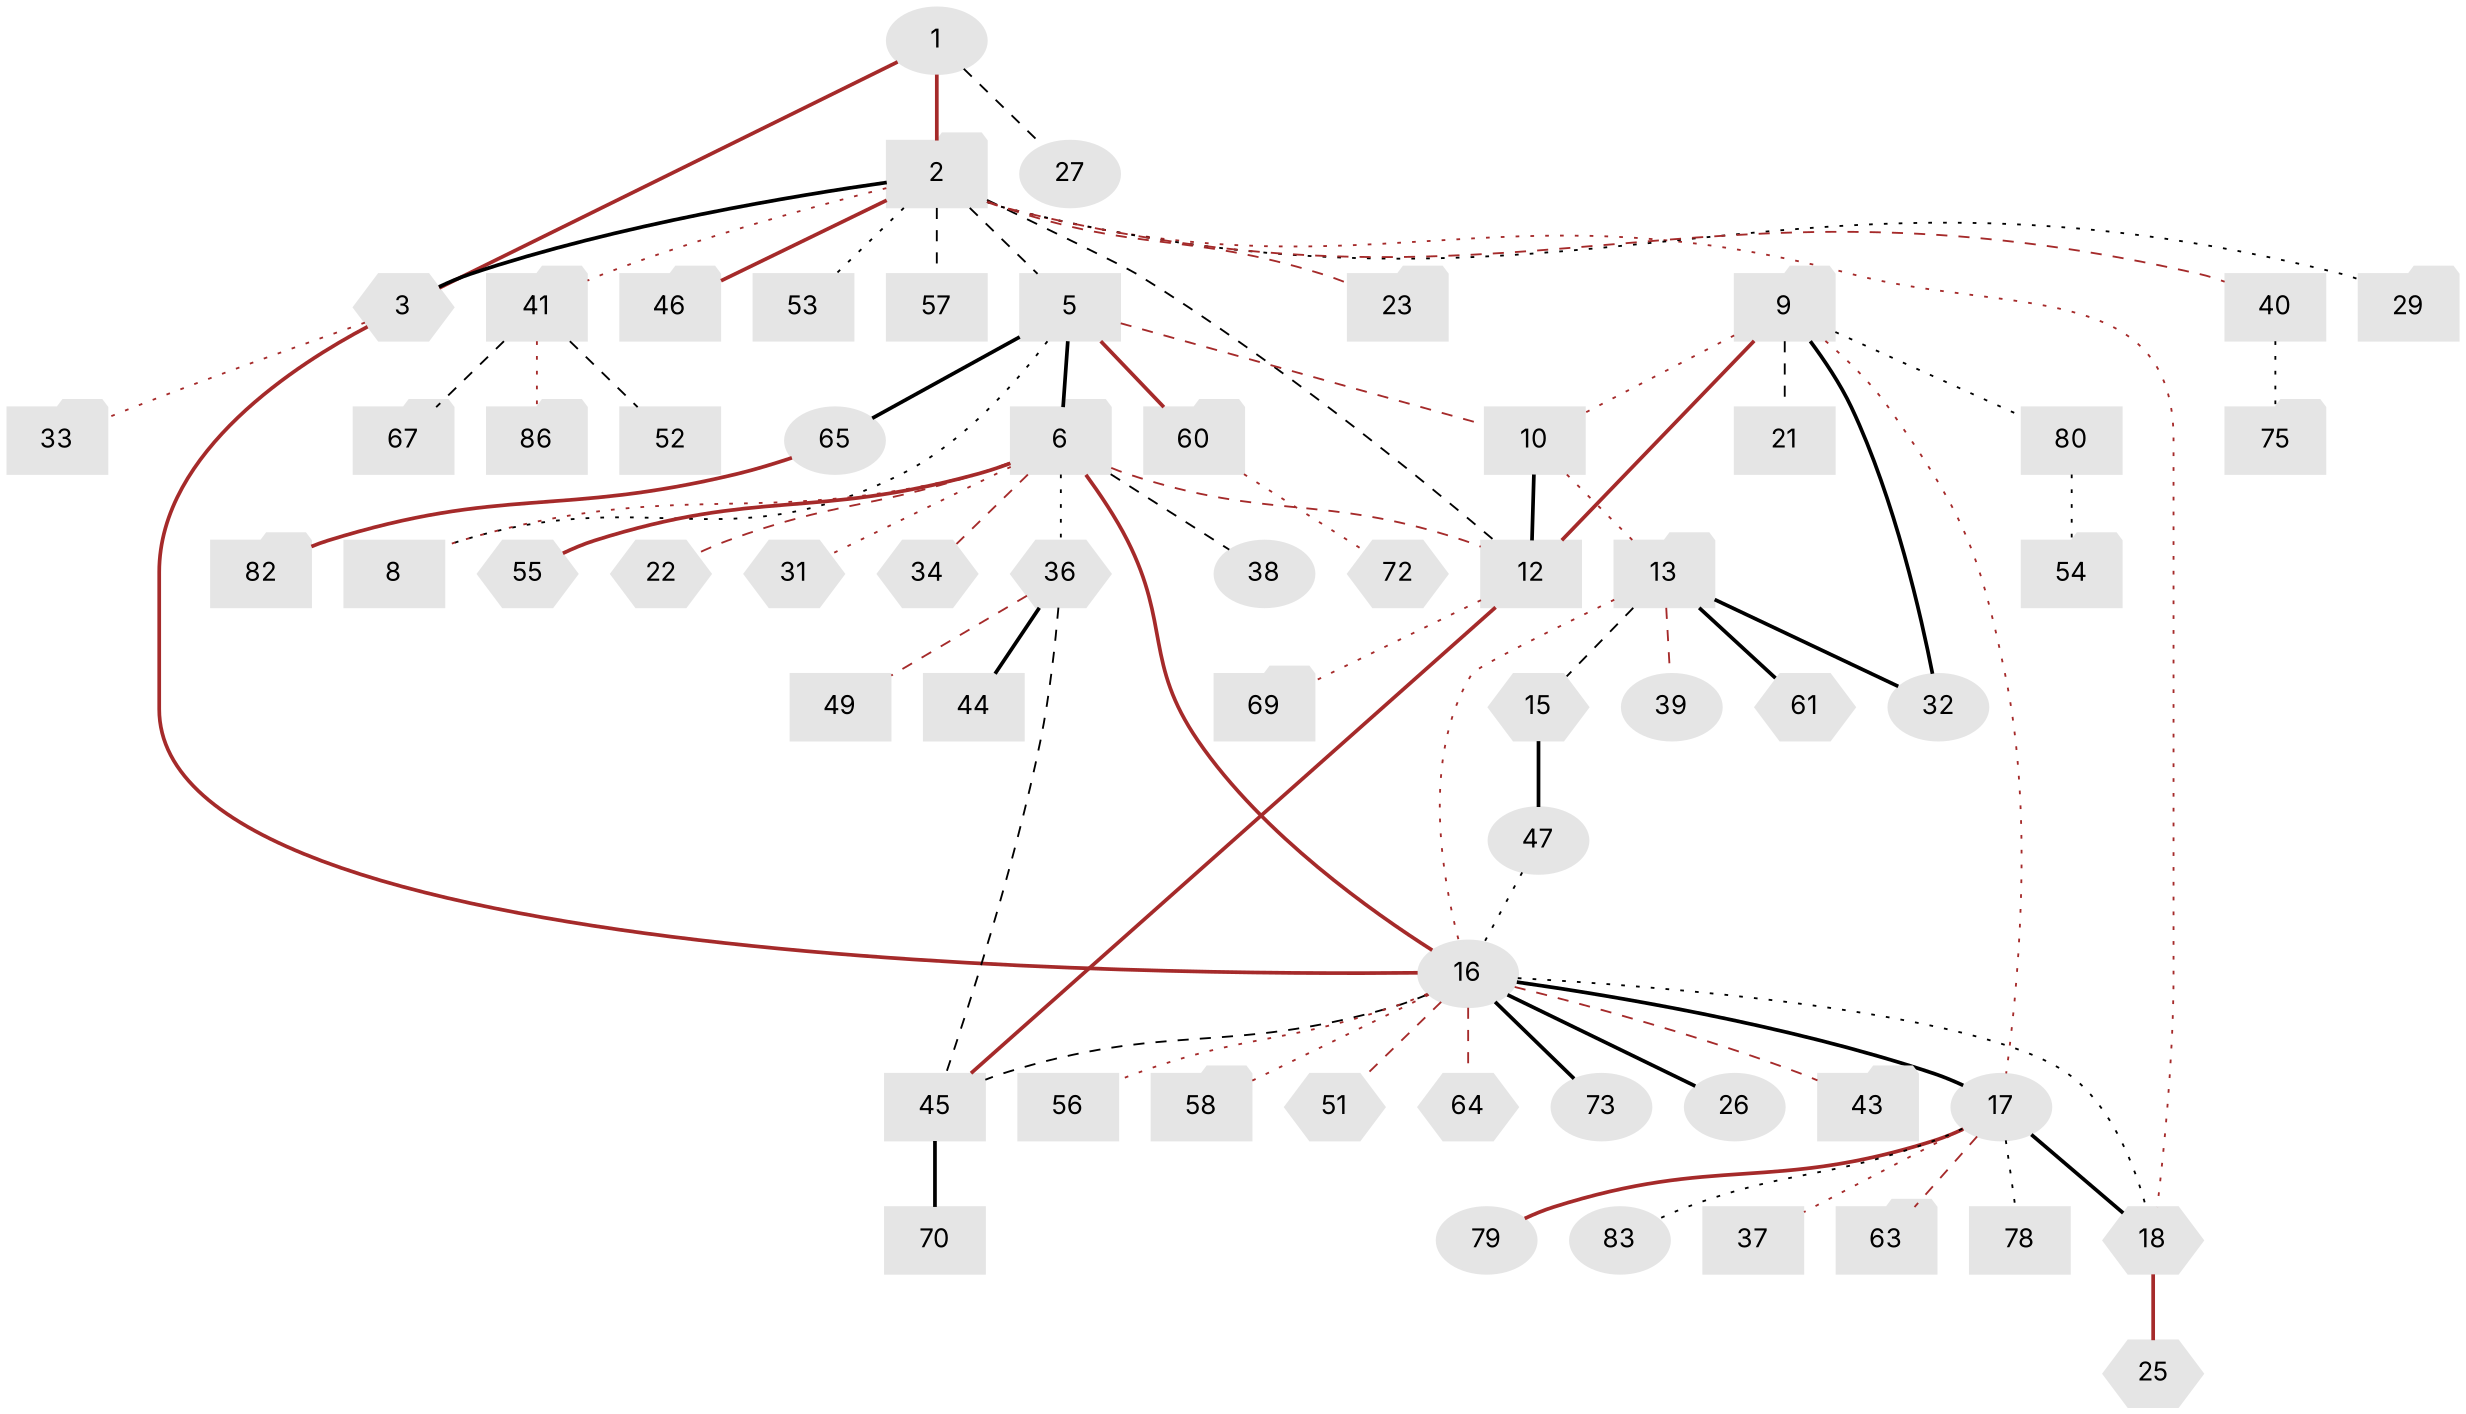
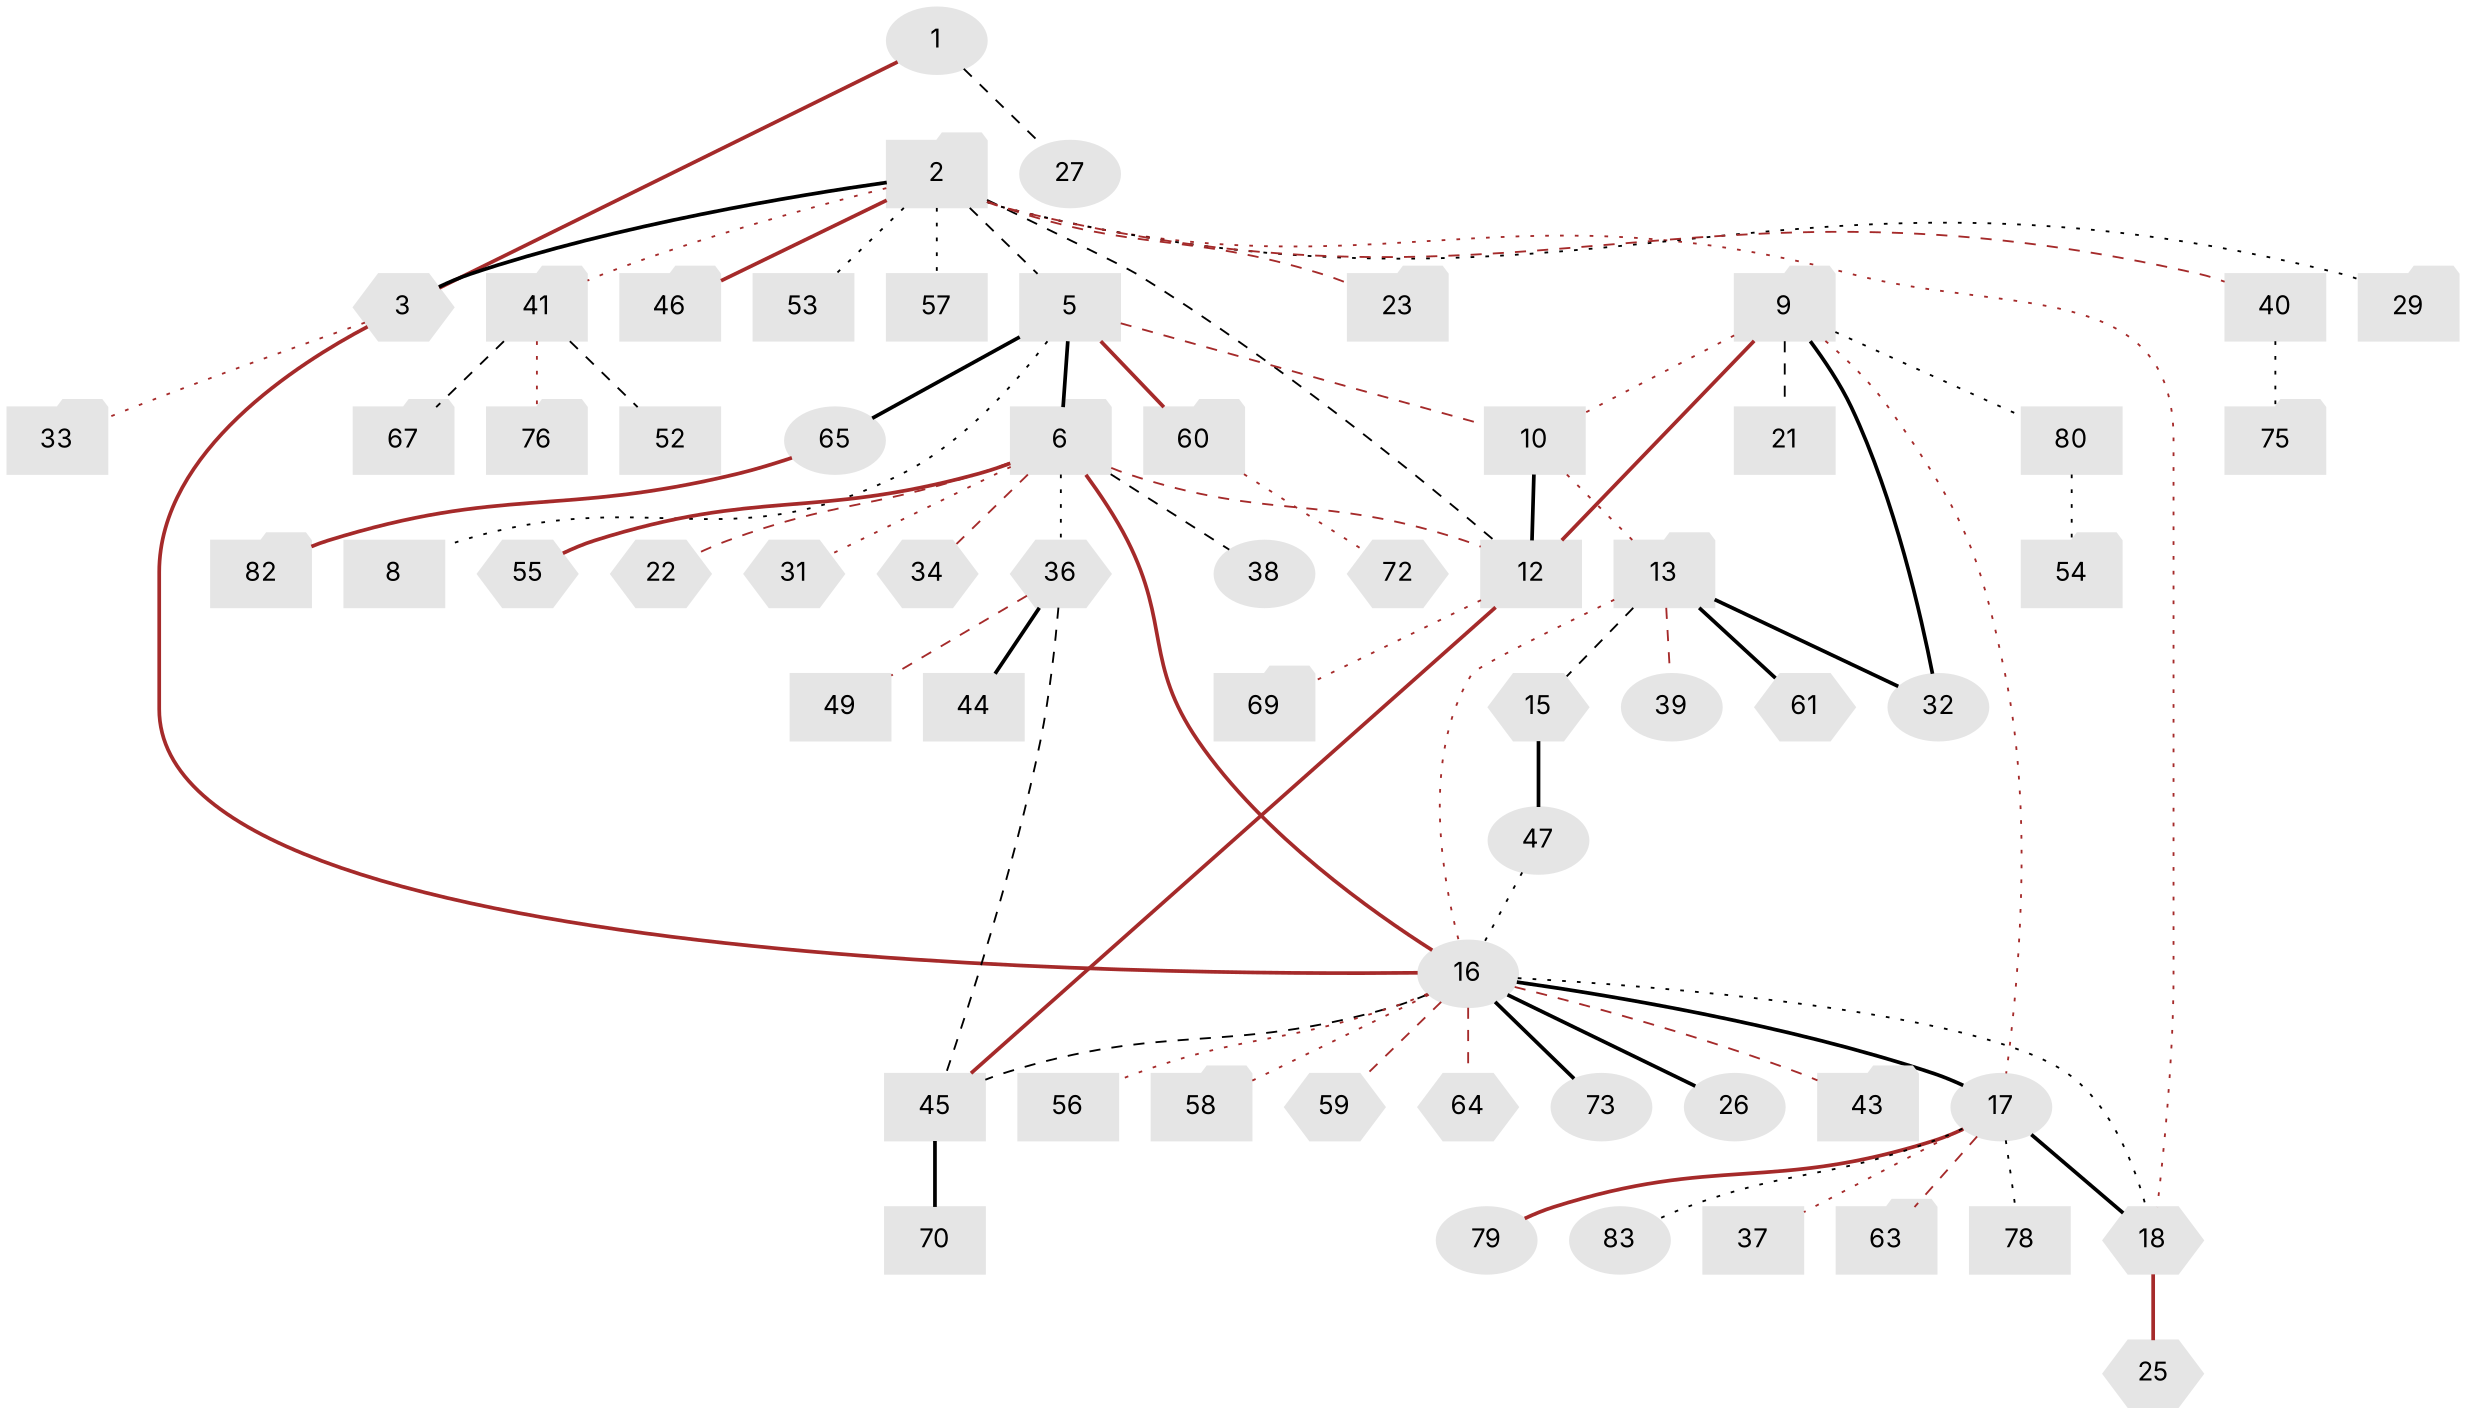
(937, 108) -> none
(937, 241) -> (937, 241)
(537, 441) -> (537, 441)
(684, 505) -> none
(1335, 1107) -> (1335, 1107)
